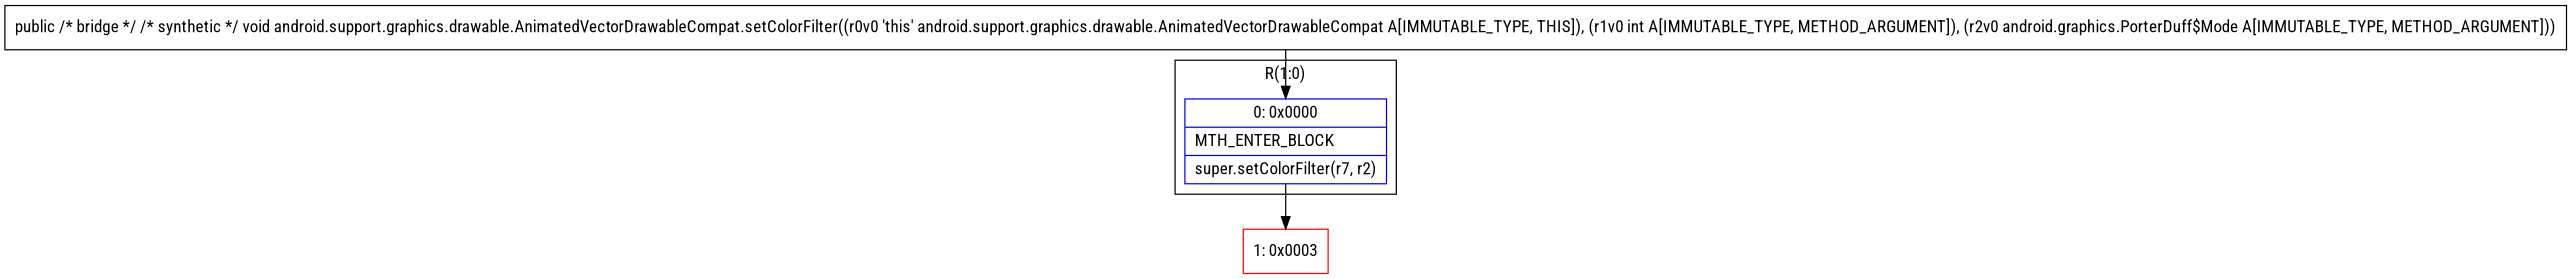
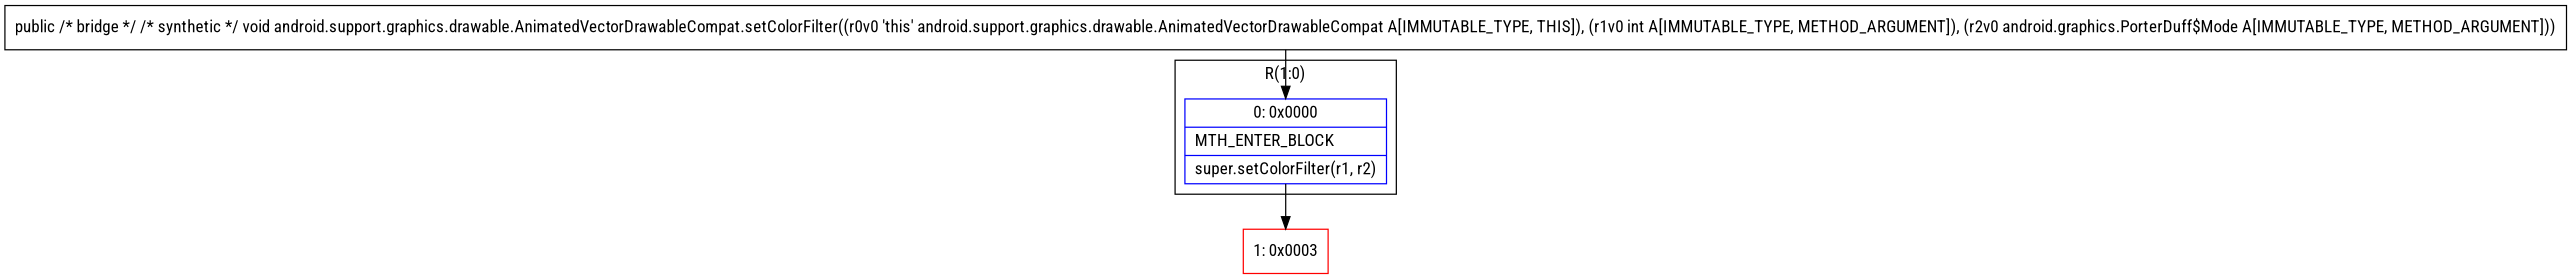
(1286, 169) -> (1286, 169)
